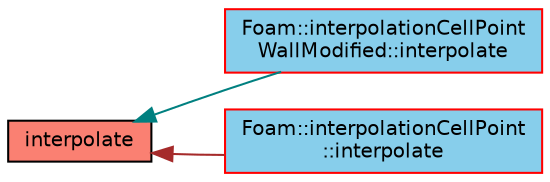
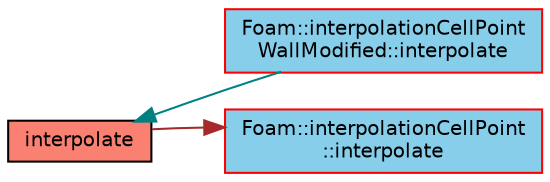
(199, 155) -> (178, 128)
